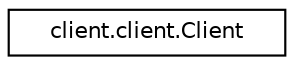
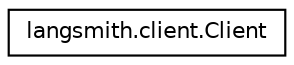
(147, 33) -> (147, 33)
